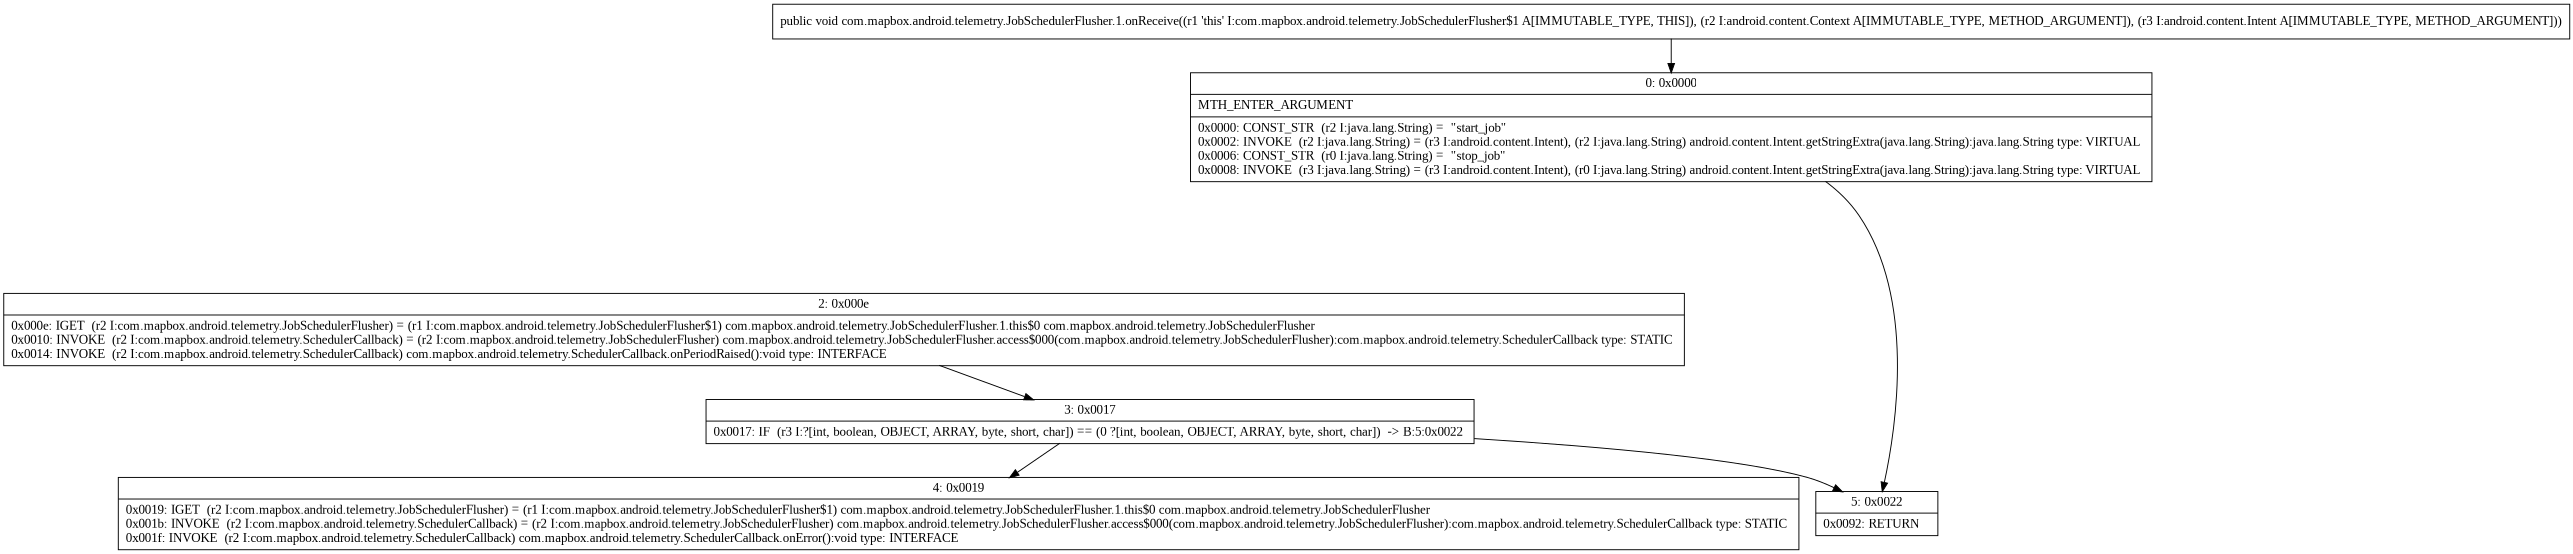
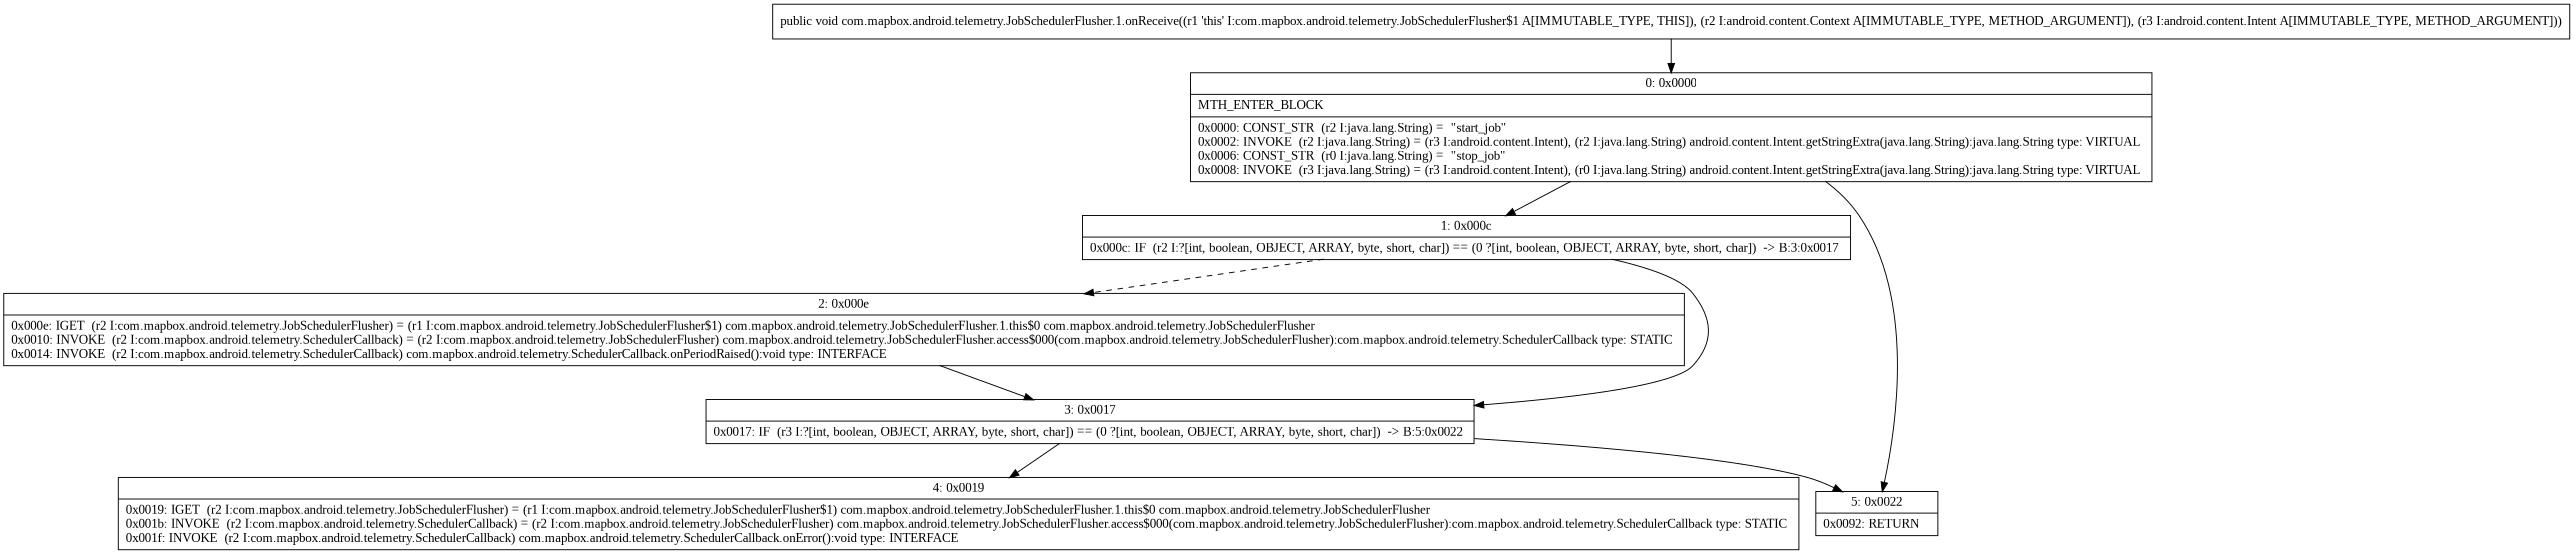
(1276, 105) -> (1261, 105)
none -> (1467, 238)
